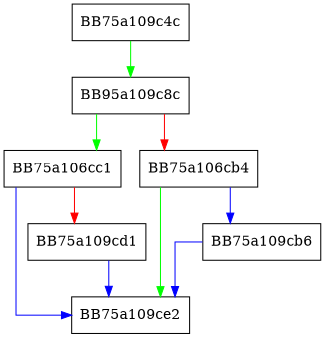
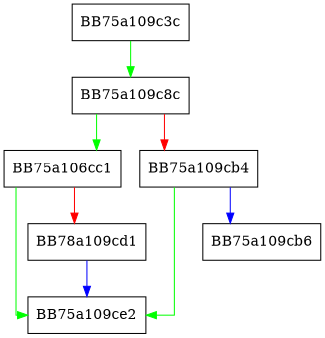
(131, 22) -> (131, 22)
(131, 96) -> (131, 96)
(199, 169) -> (199, 169)
(87, 242) -> (87, 242)
(175, 251) -> none
(16, 274) -> (16, 252)
